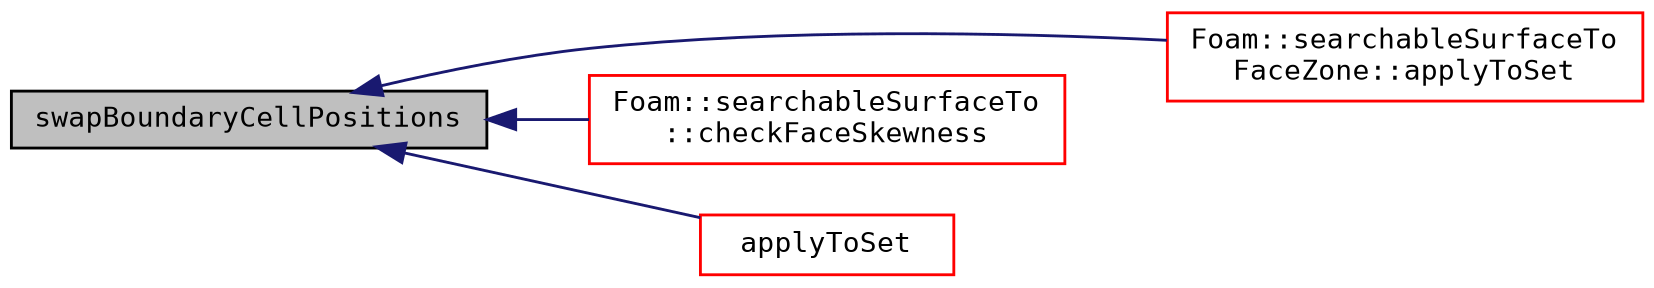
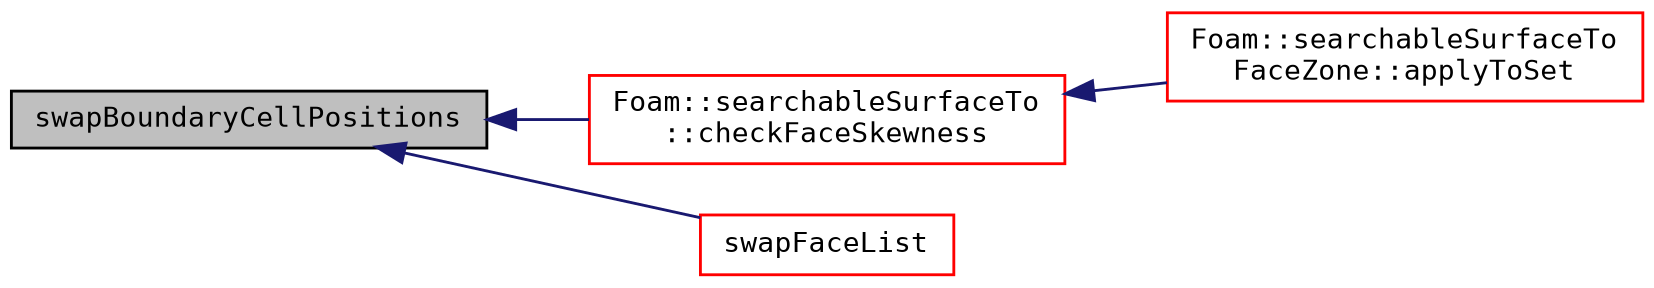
(772, 36) -> (1130, 87)
(827, 245) -> (827, 245)
